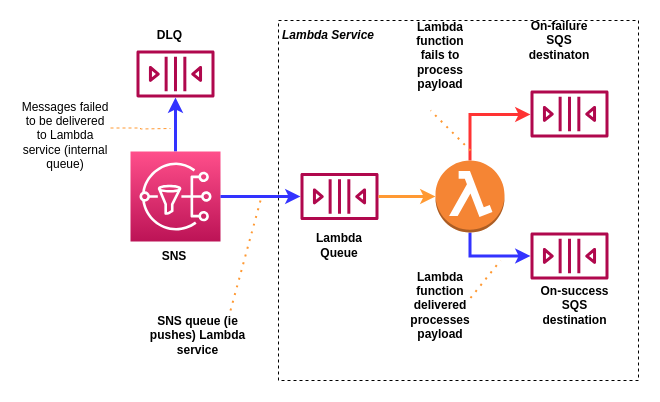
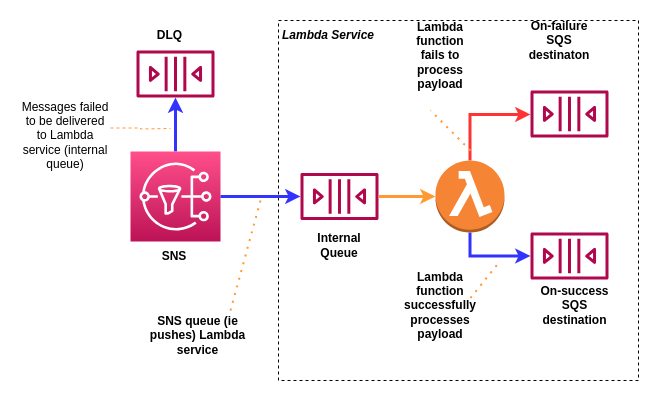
(340, 246) -> (340, 246)
(441, 306) -> (441, 306)
